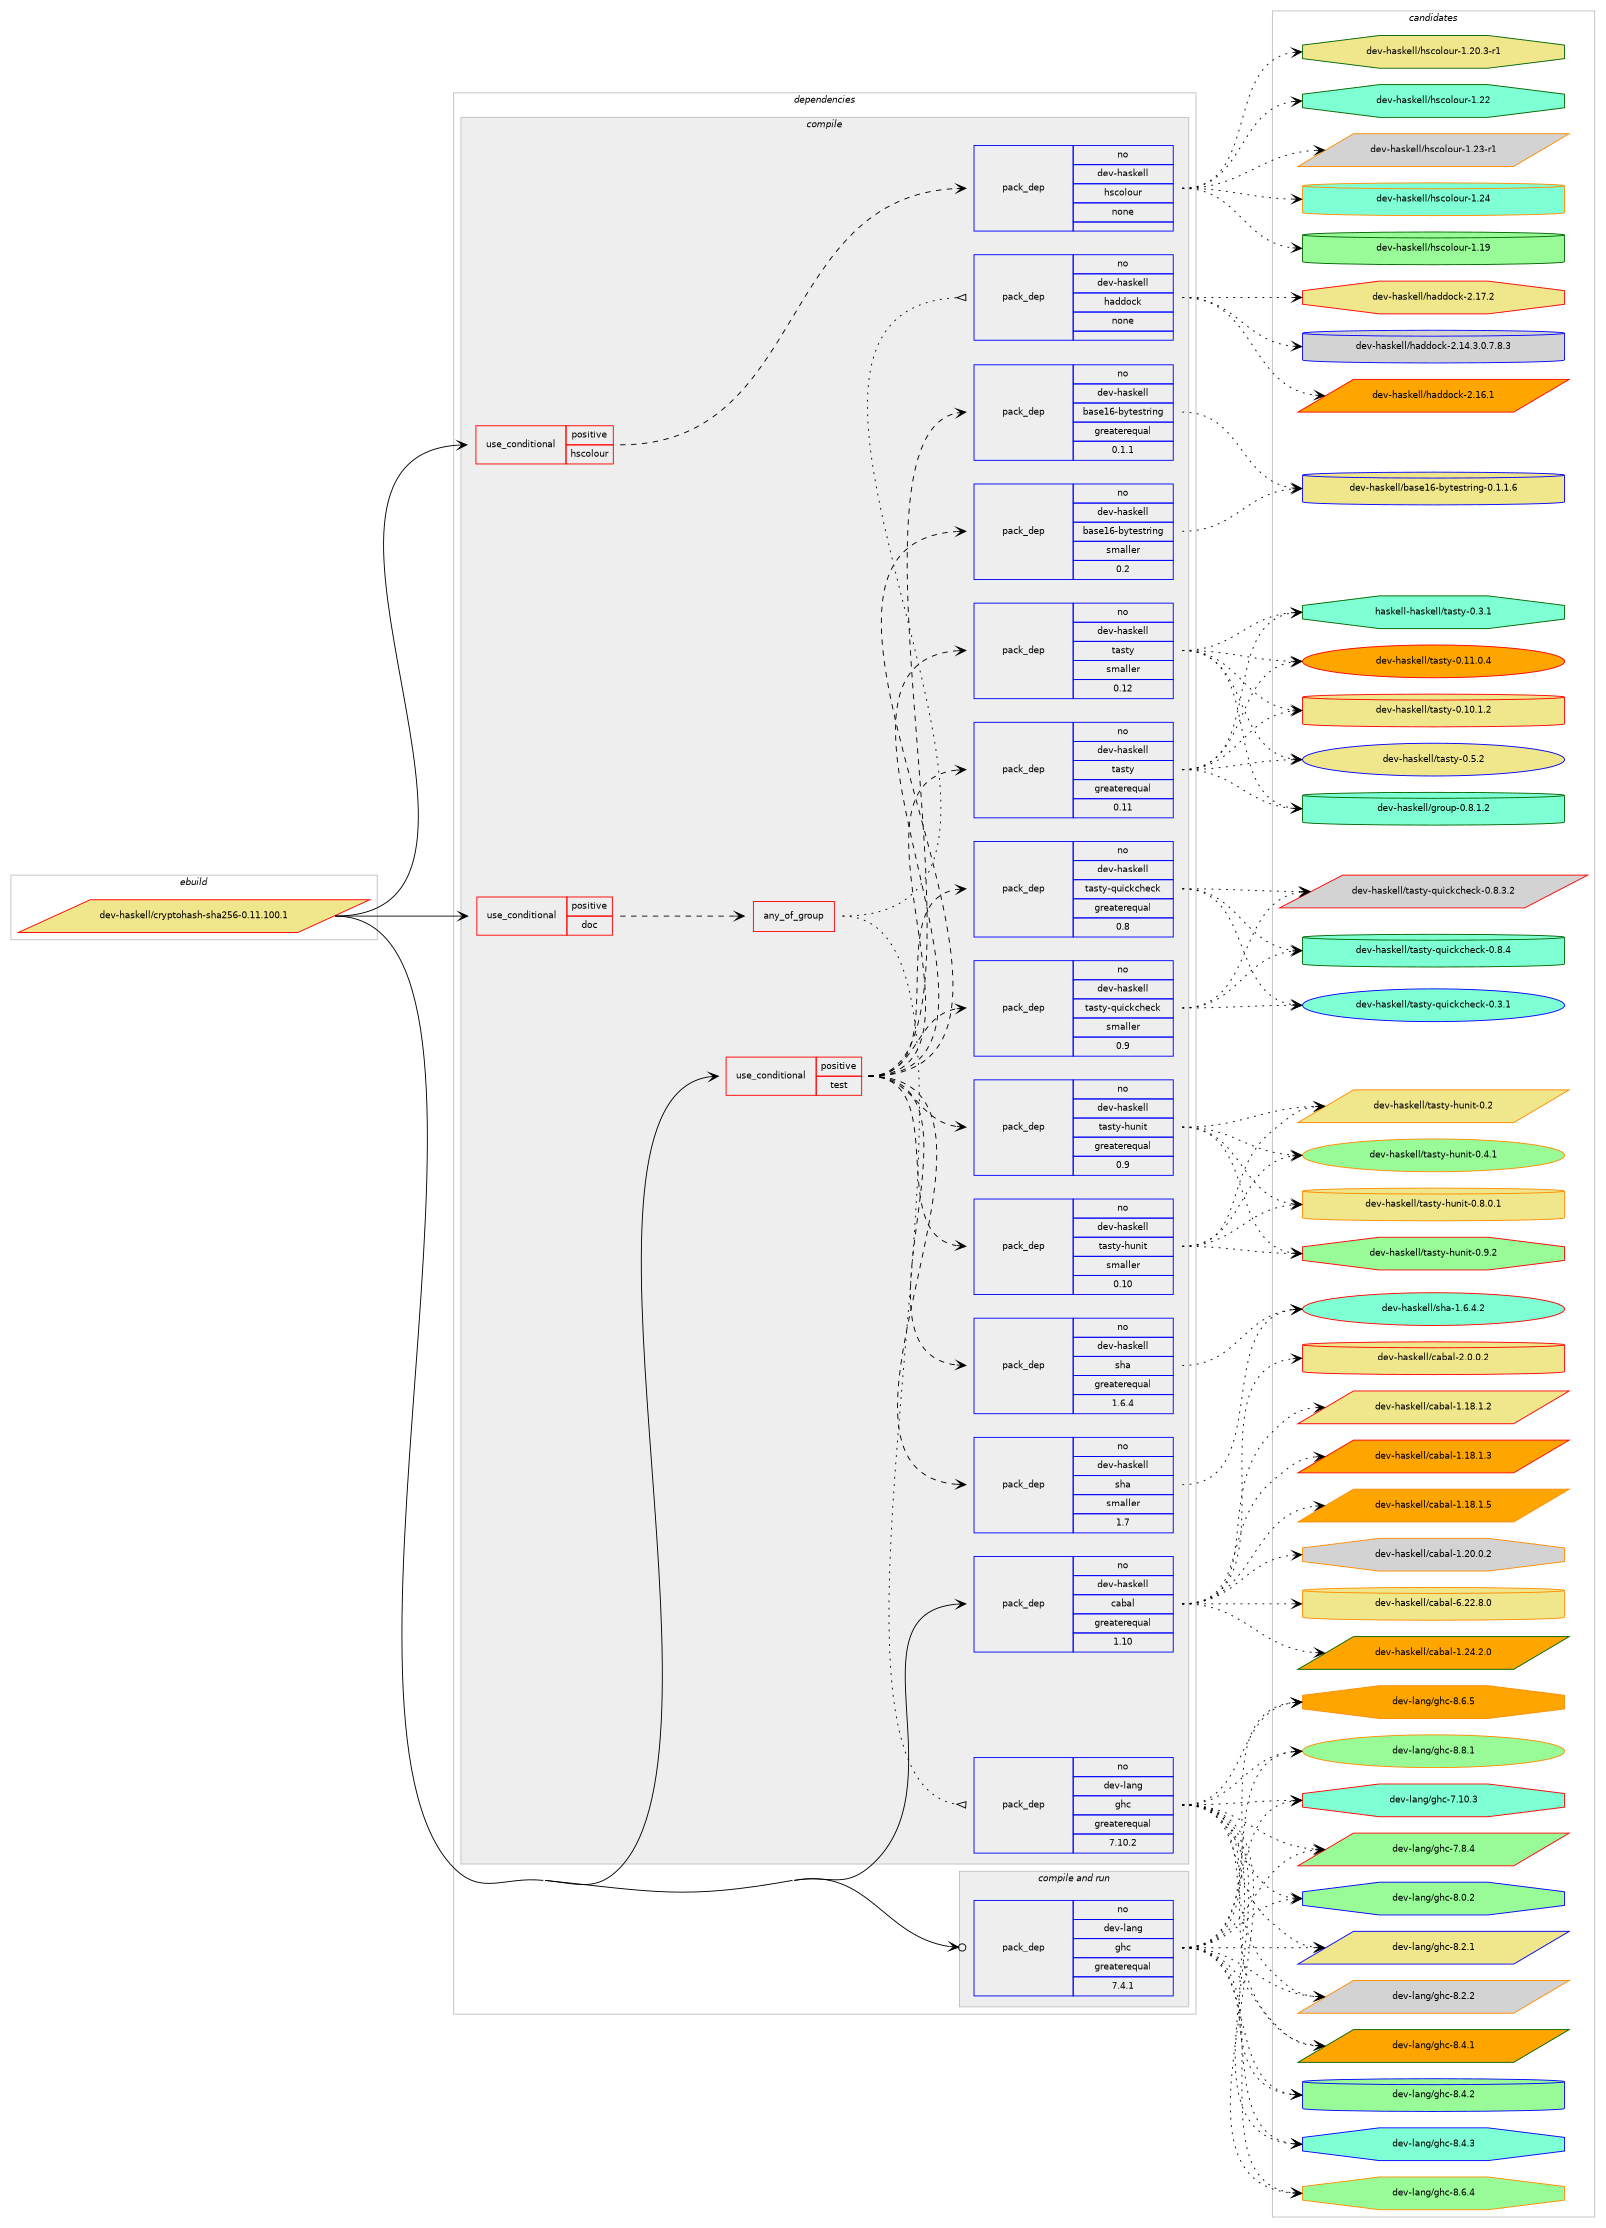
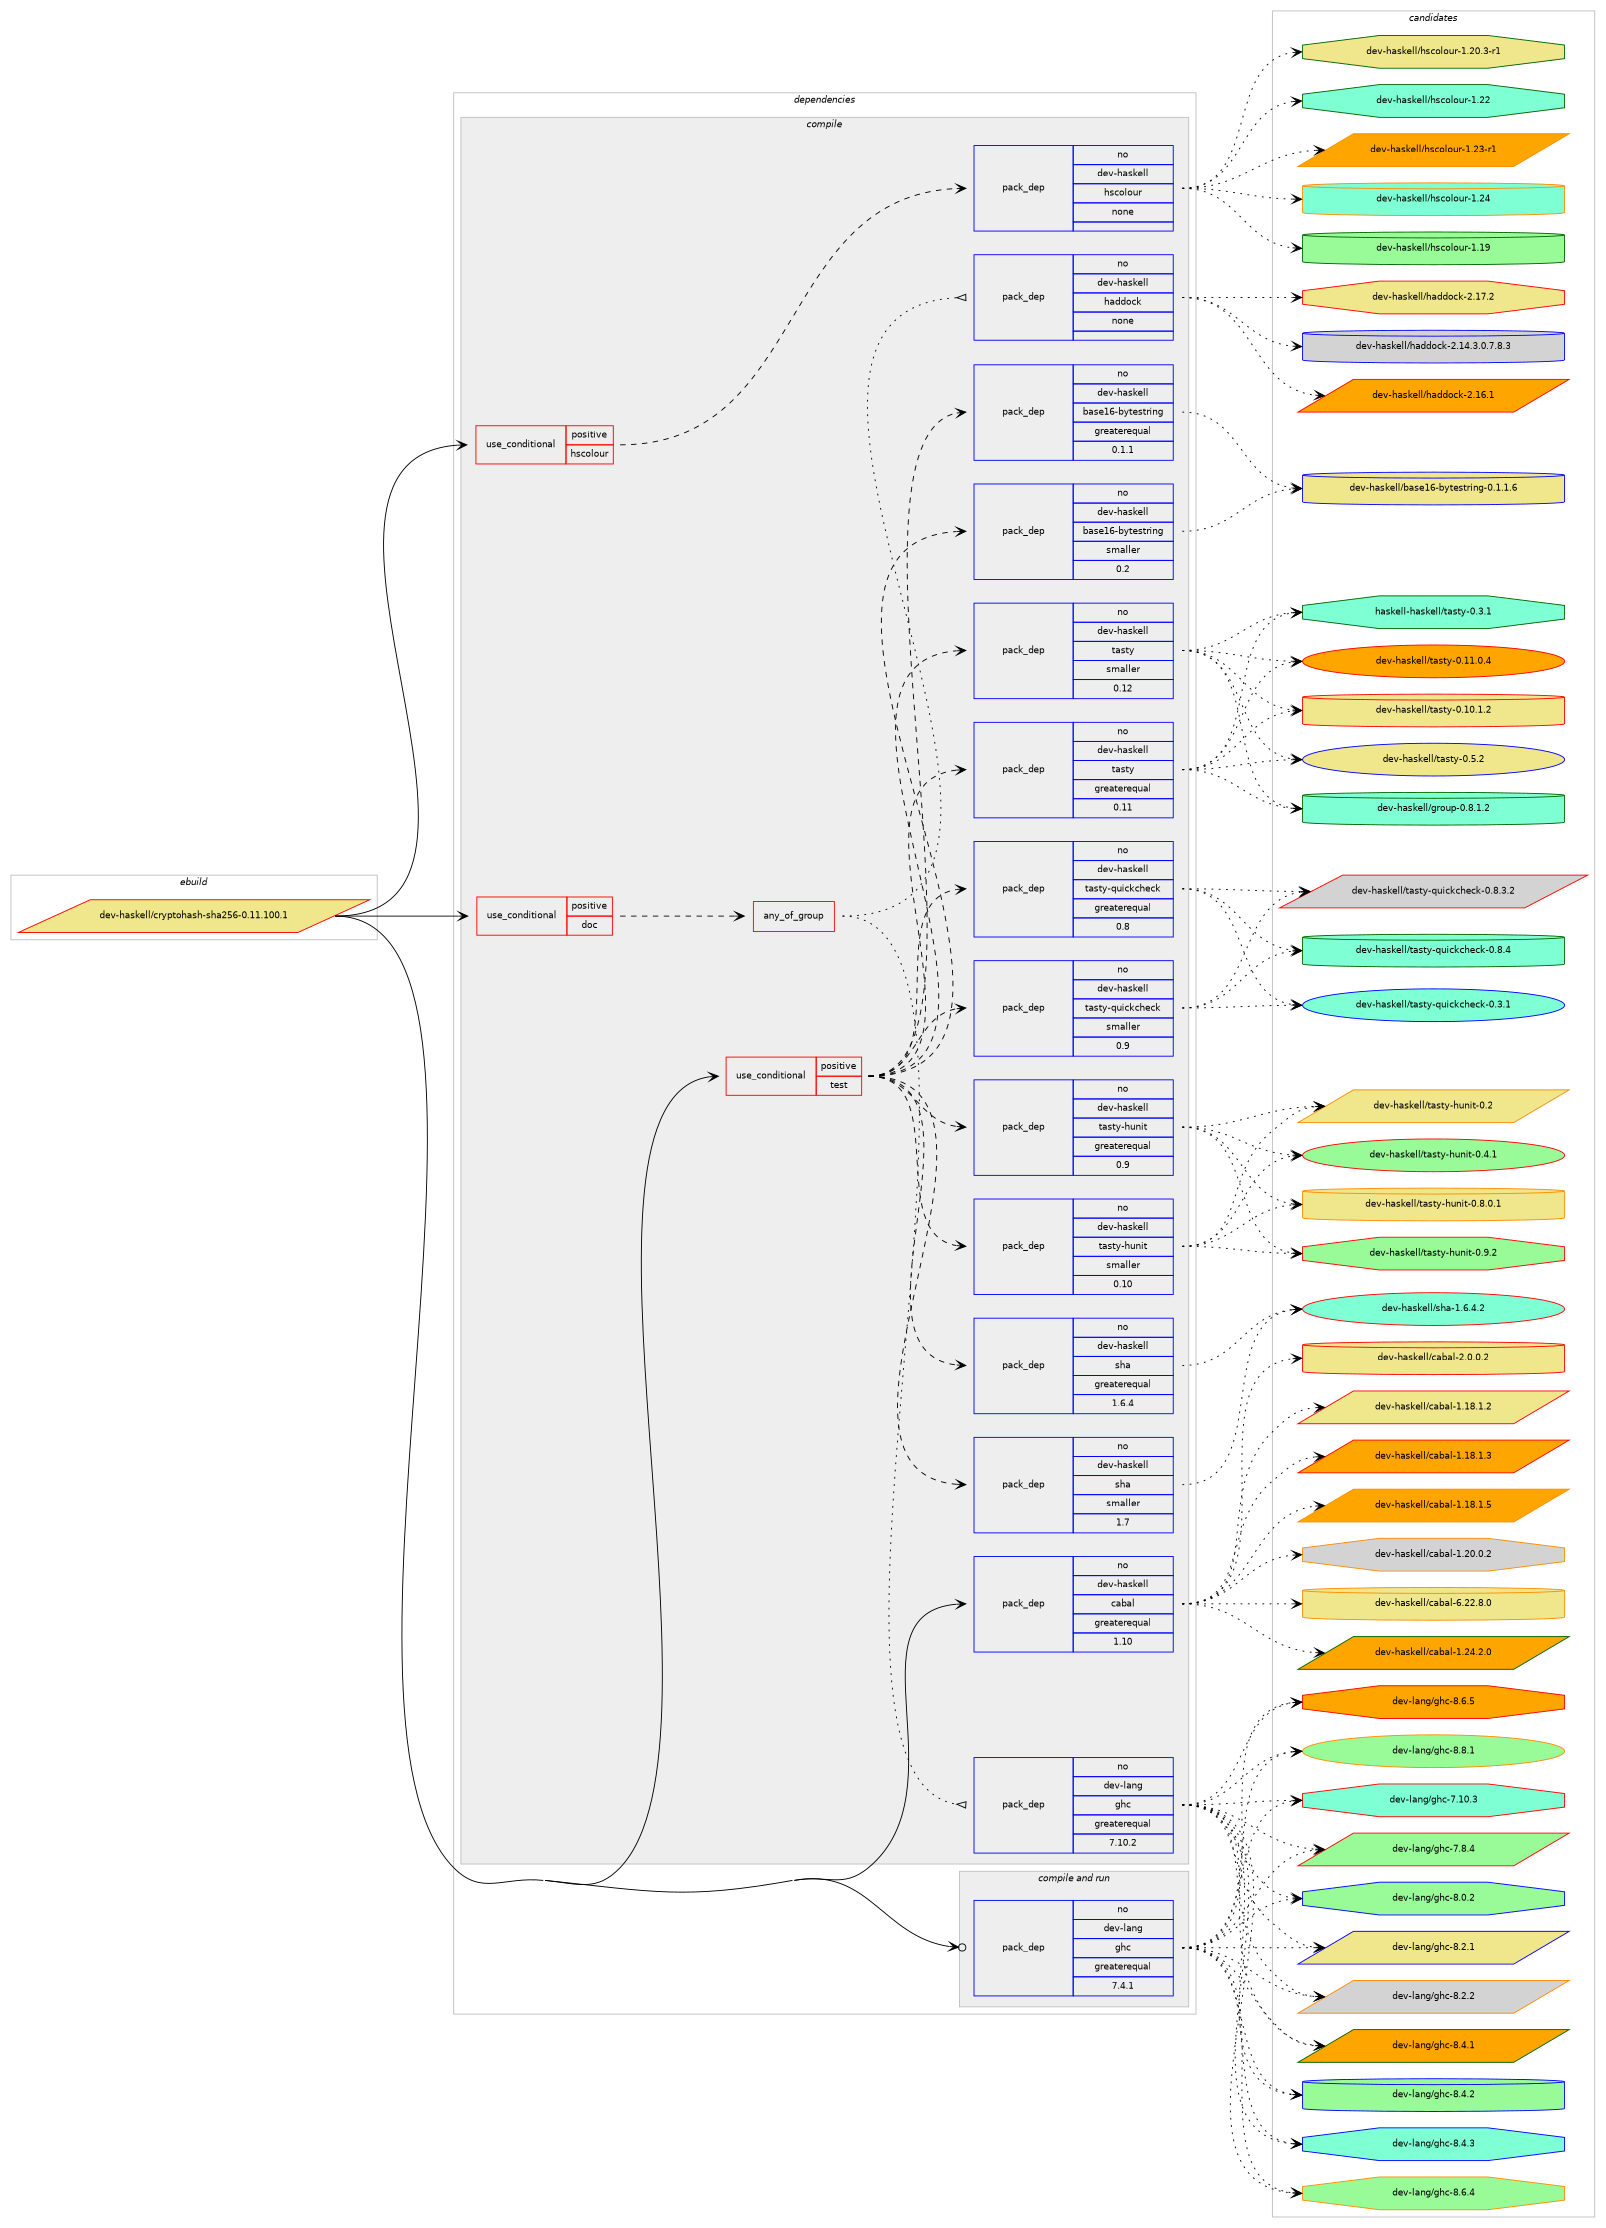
(1434, 150) -> (1434, 150)
(1434, 1155) -> (1434, 1155)
(1434, 1702) -> (1434, 1702)
